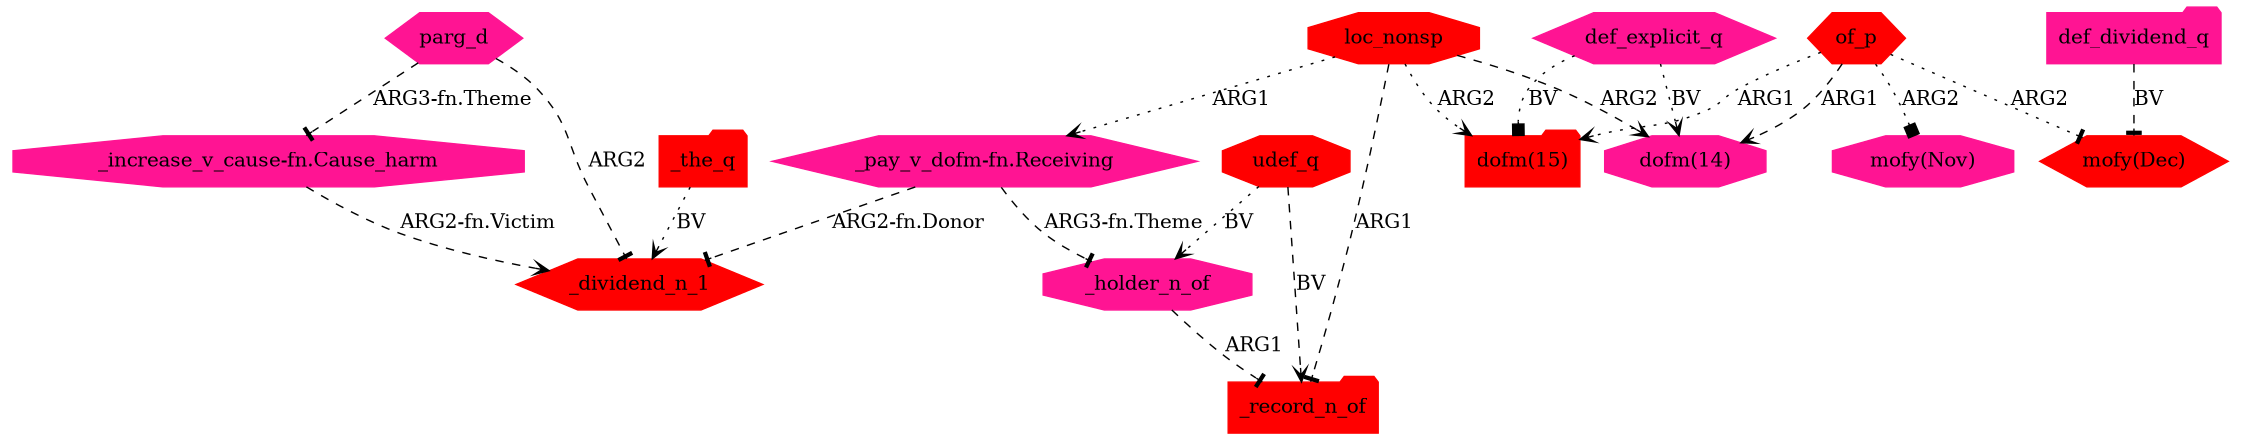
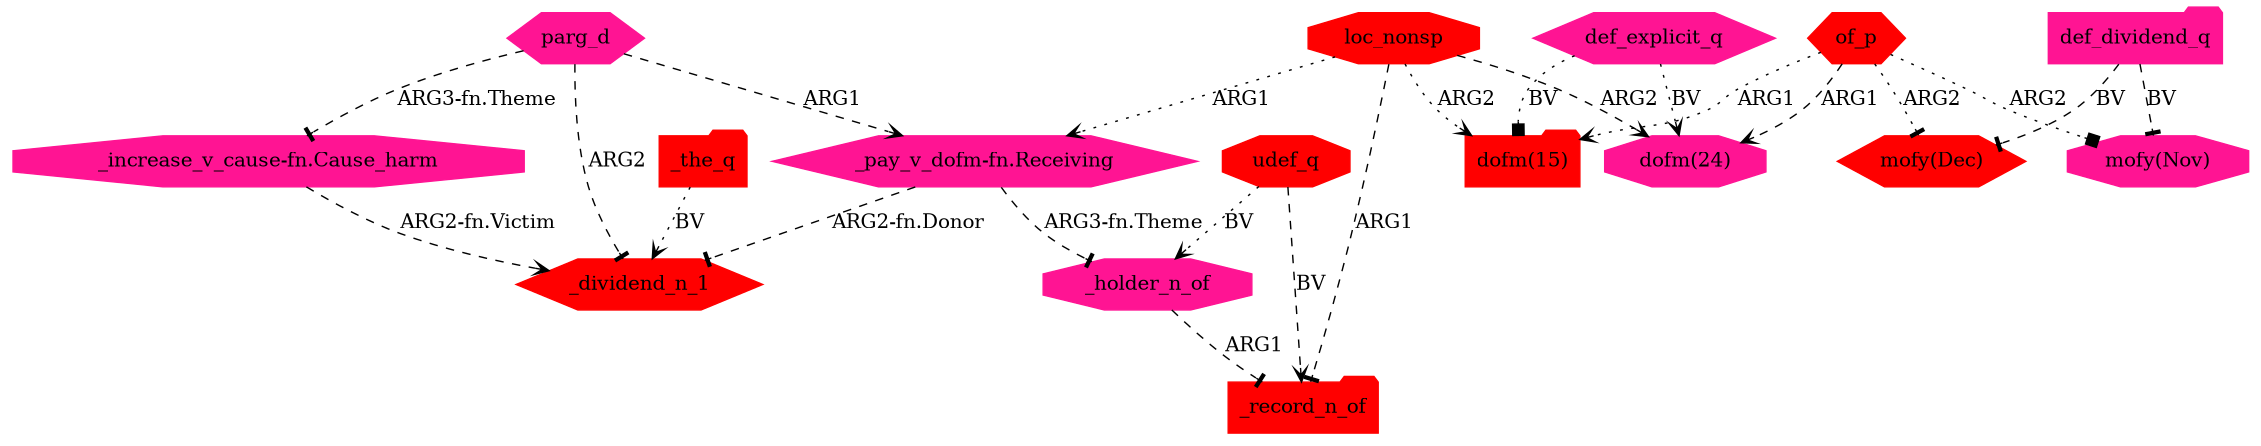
none -> (756, 93)
none -> (2146, 96)
(1685, 161) -> (1685, 161)
